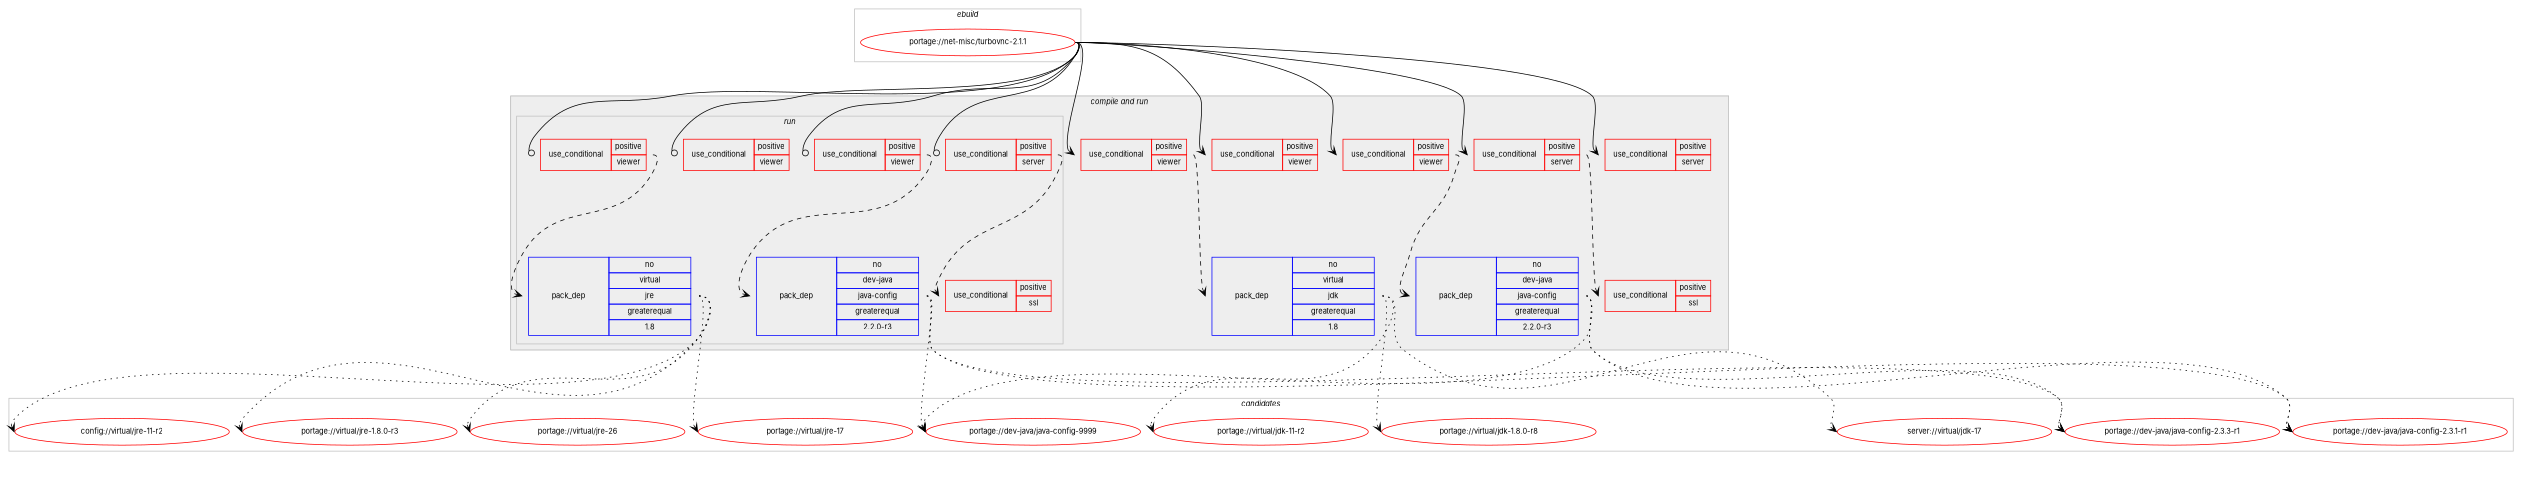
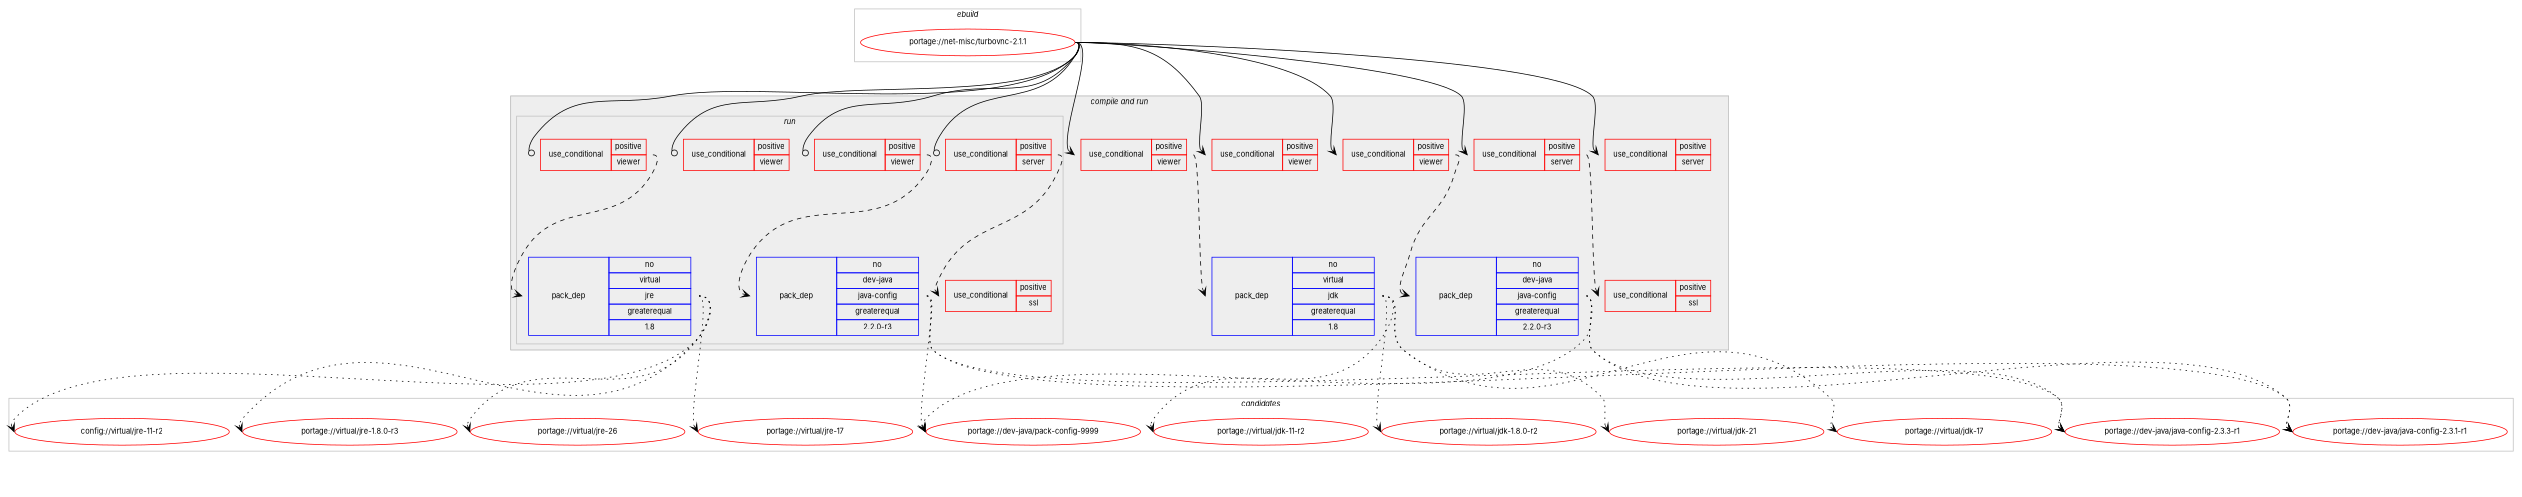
(1033, 432) -> (1033, 432)
(1489, 432) -> (1489, 432)
none -> (1717, 432)
(1944, 432) -> (1944, 432)
